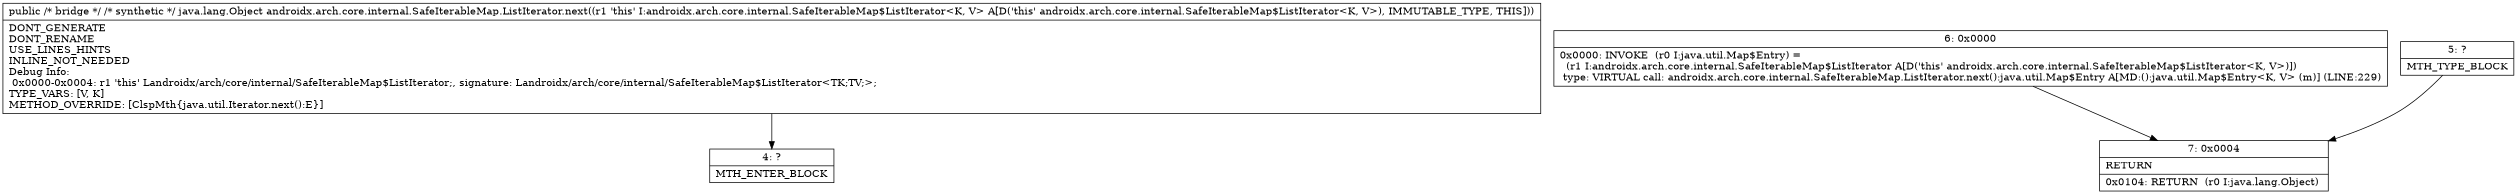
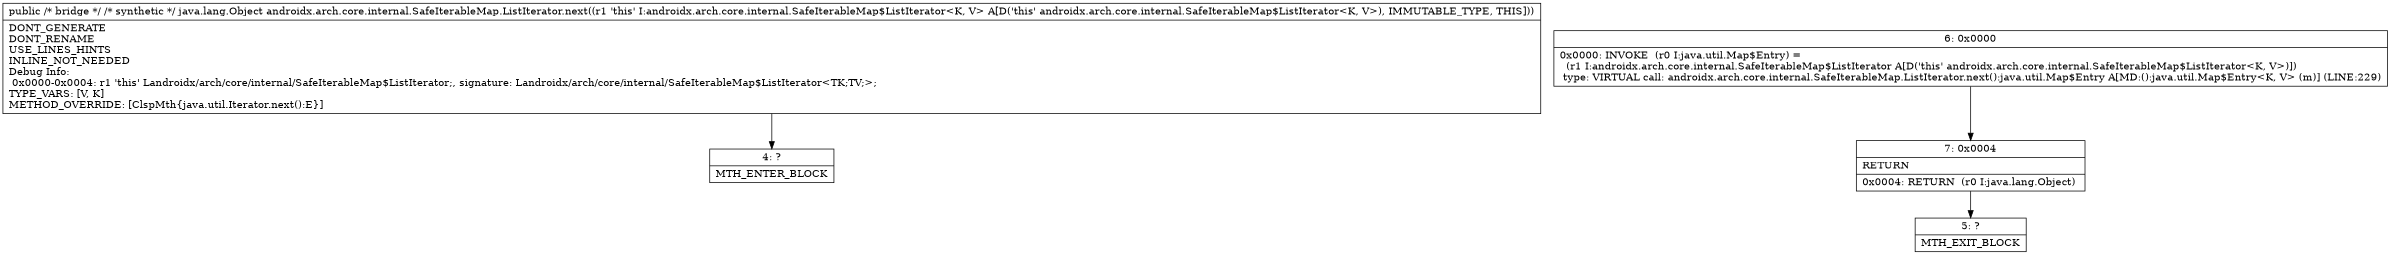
(2457, 66) -> (1971, 243)
(2394, 114) -> (1971, 201)
(2214, 182) -> (1971, 182)
